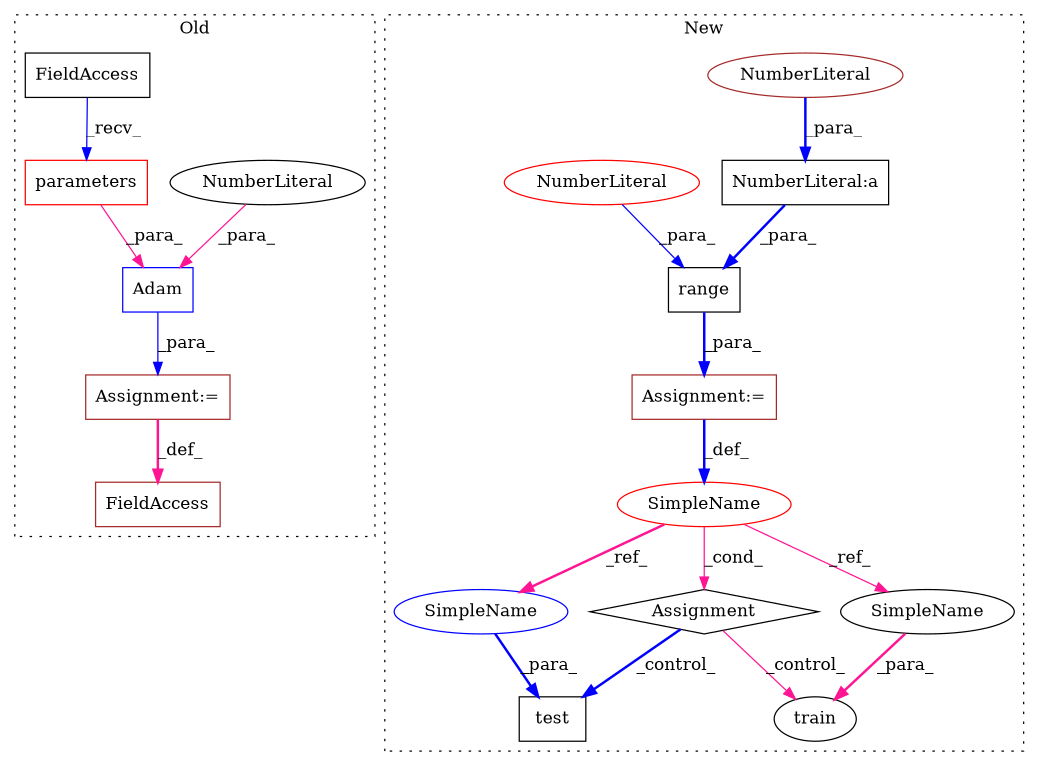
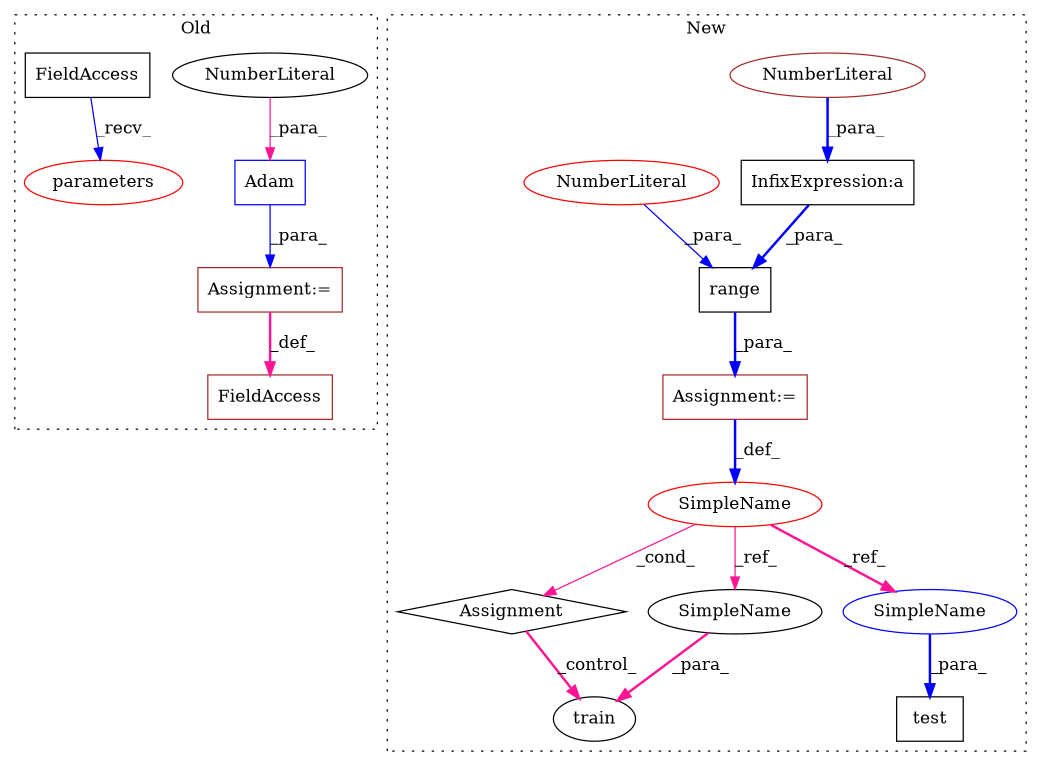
(86, 183) -> (104, 183)
(805, 183) -> (828, 183)
(119, 231) -> none
(637, 659) -> none
(755, 661) -> (549, 660)
